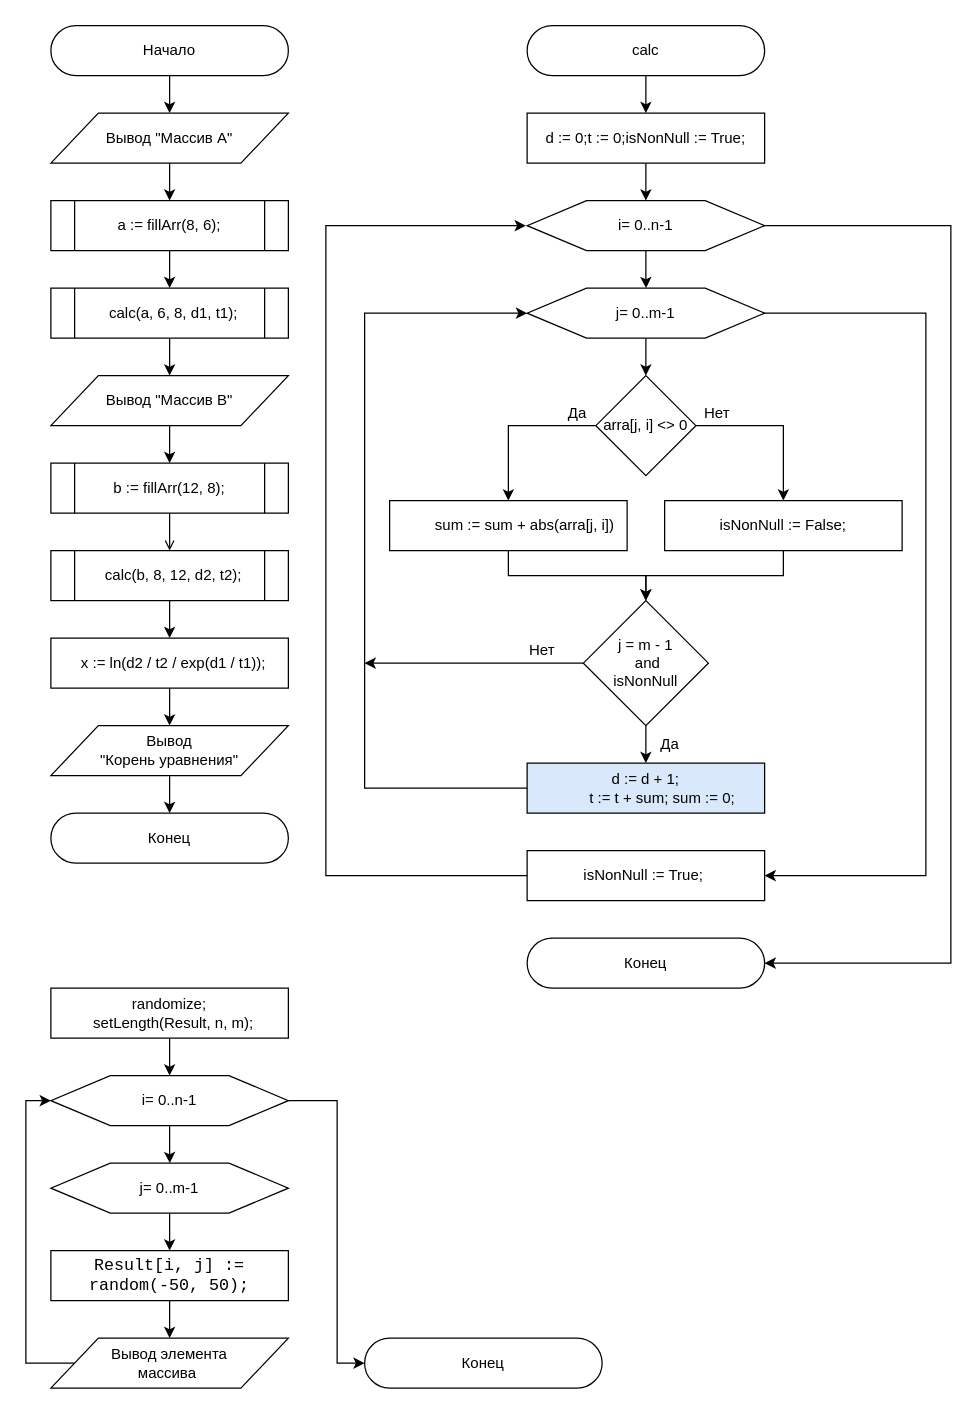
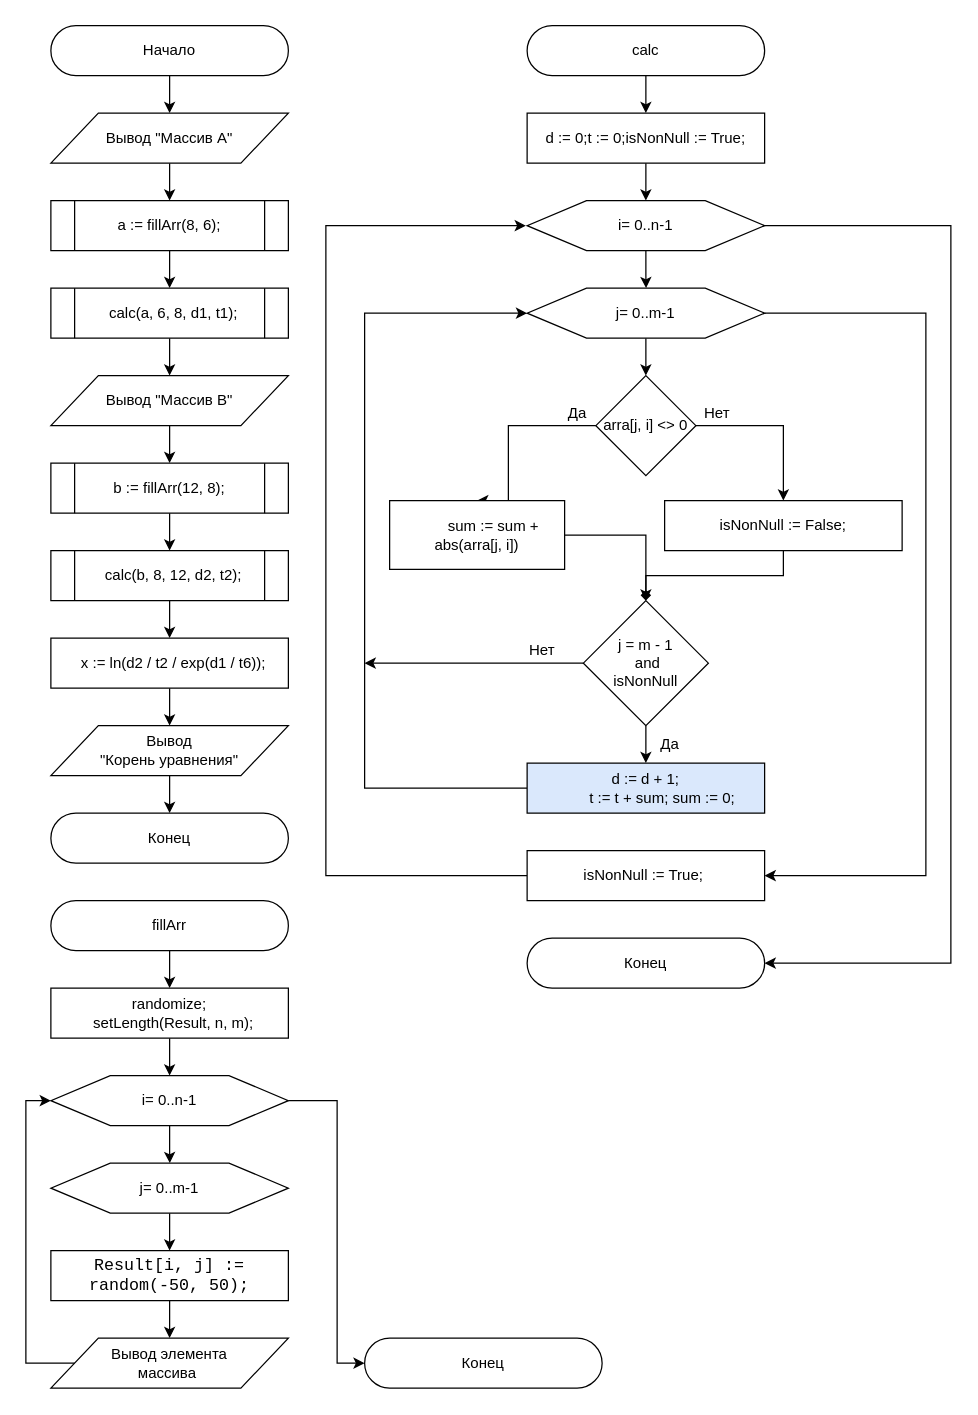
(508, 526) -> (477, 535)
(169, 543) -> (169, 541)
(646, 593) -> (648, 576)
(169, 663) -> (169, 663)
none -> (169, 926)
none -> (169, 974)
